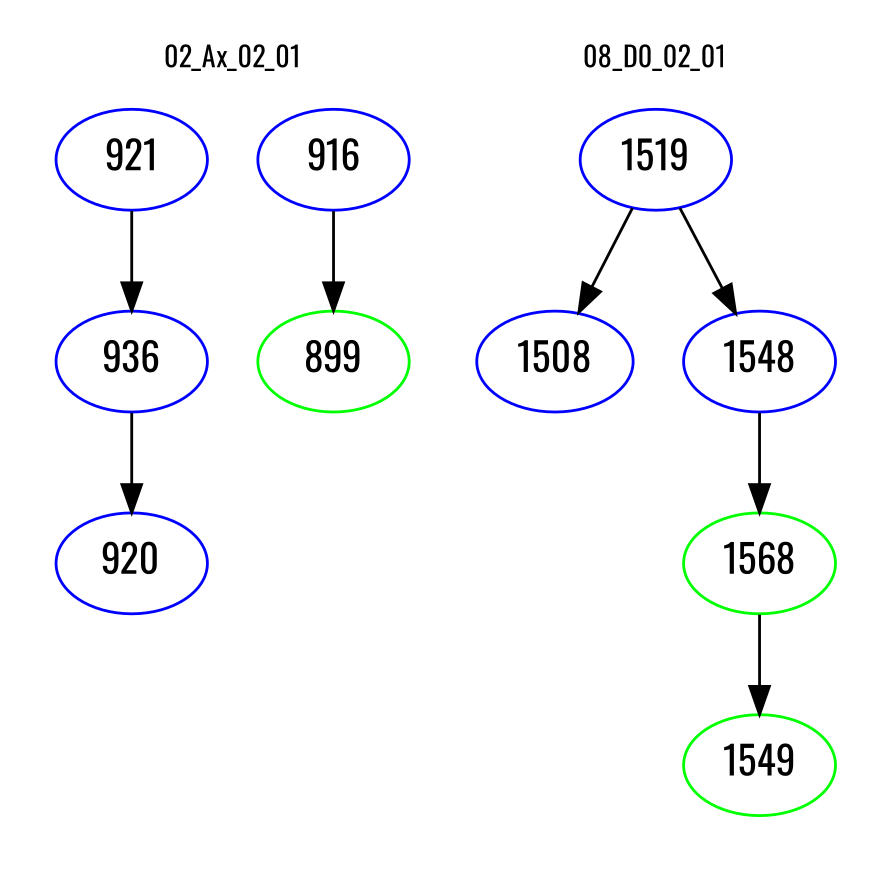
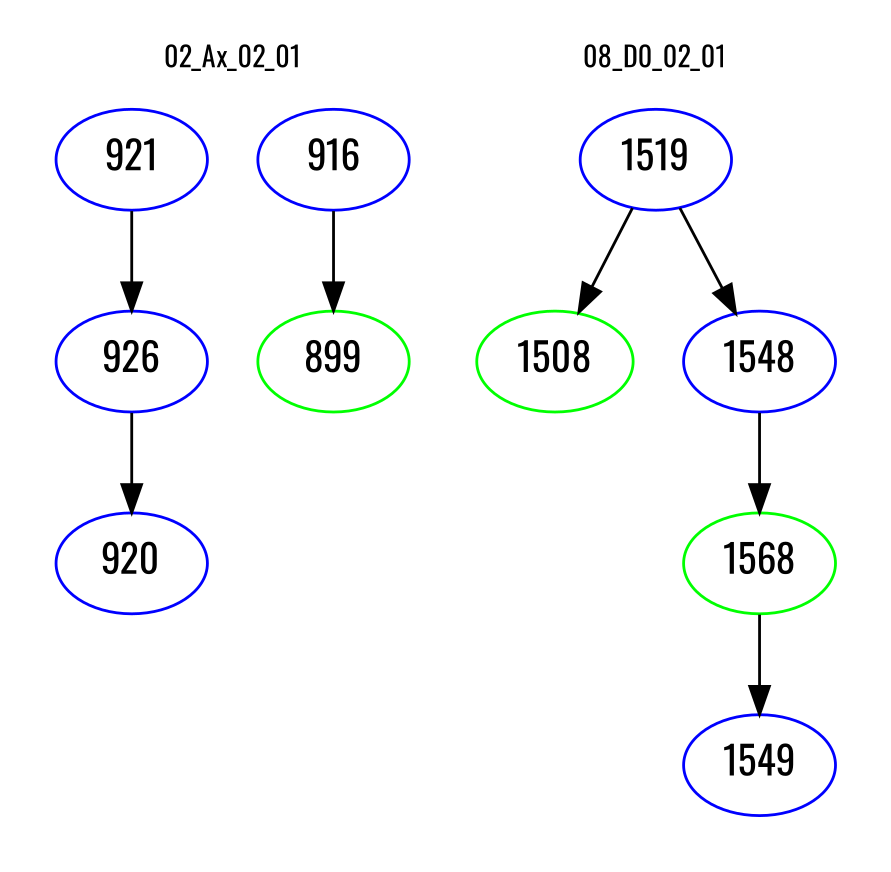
(132, 362) -> (132, 362)
(555, 362) -> (555, 362)
(760, 765) -> (760, 765)
